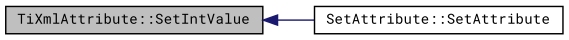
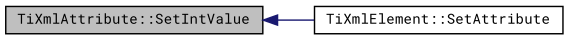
(439, 20) -> (439, 20)
